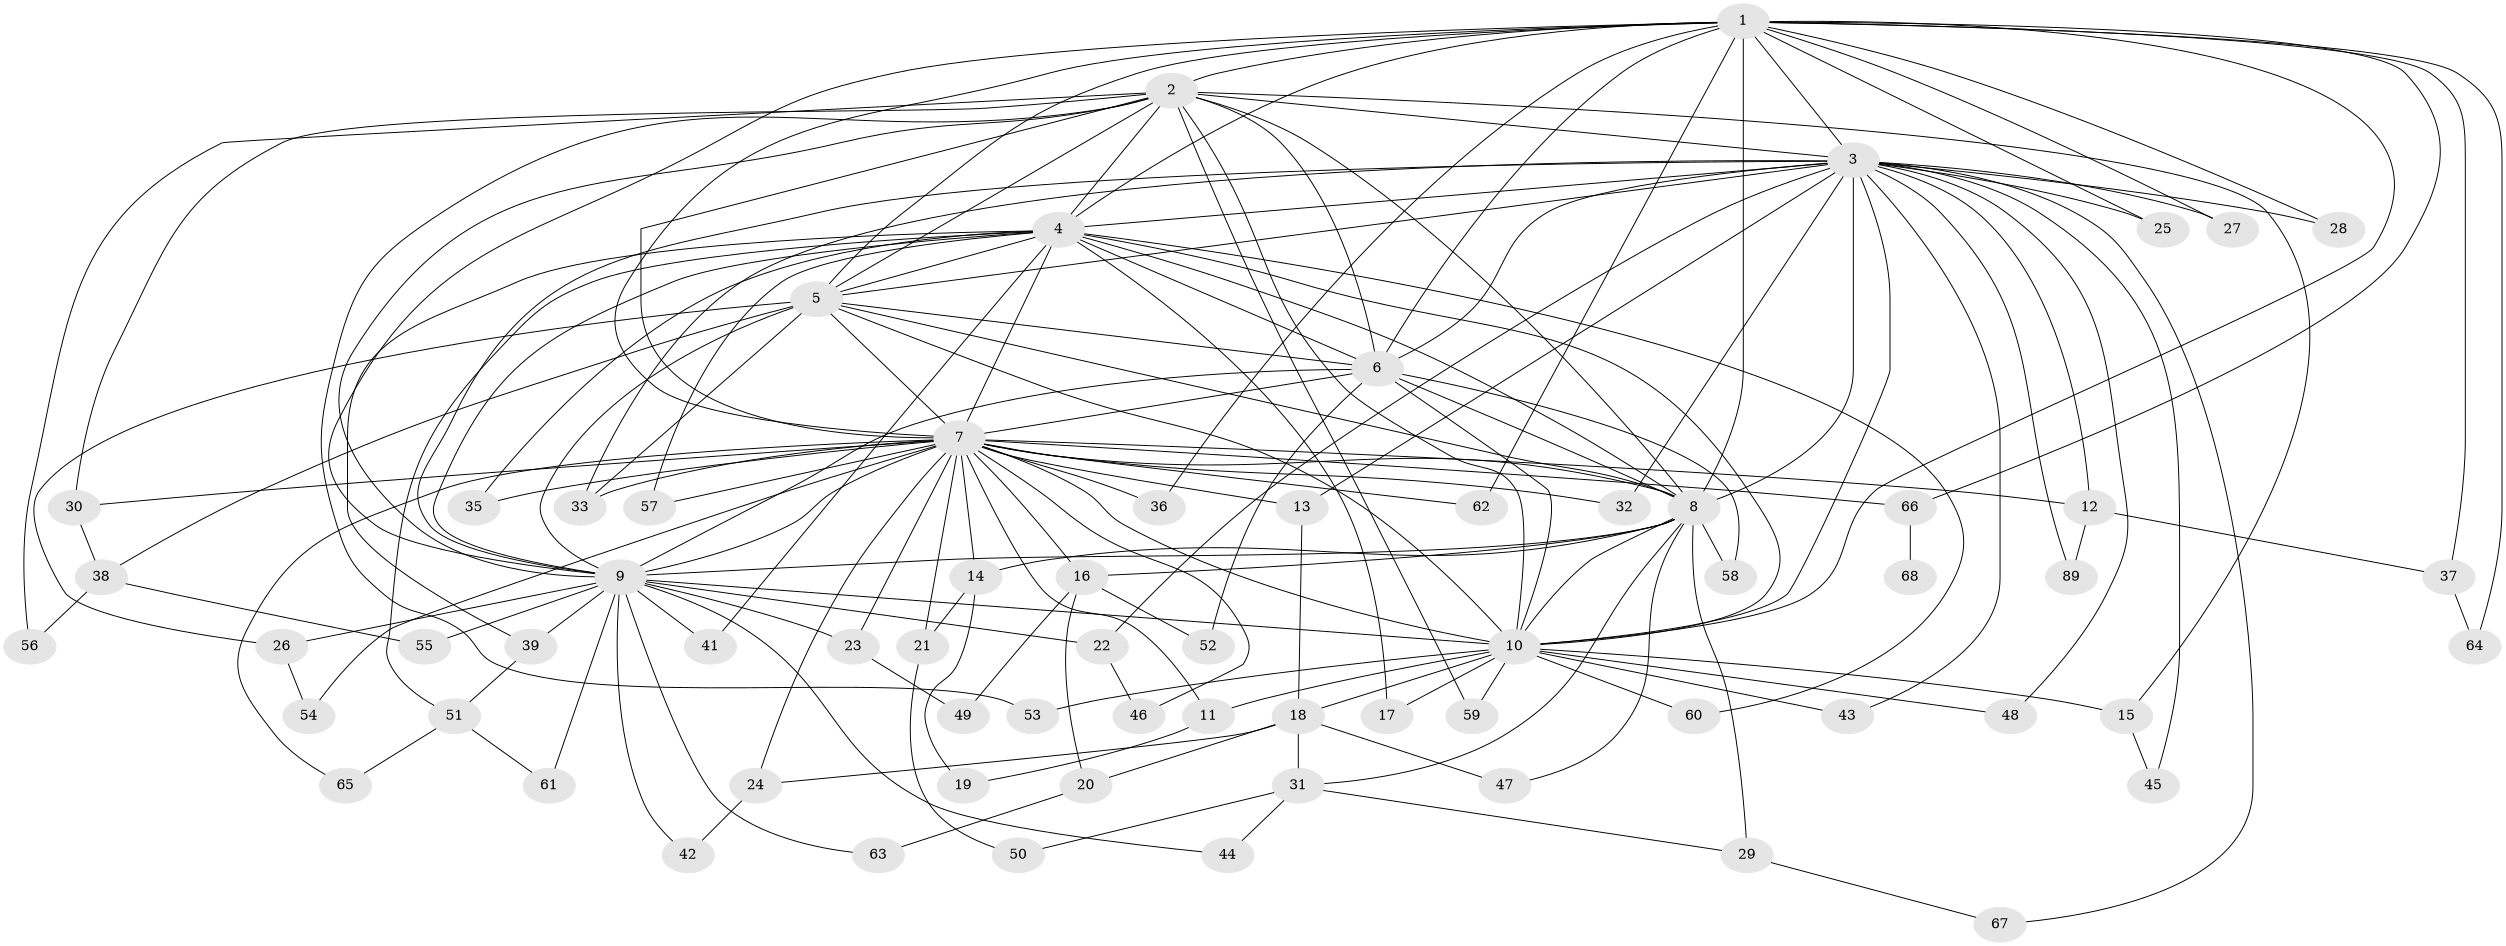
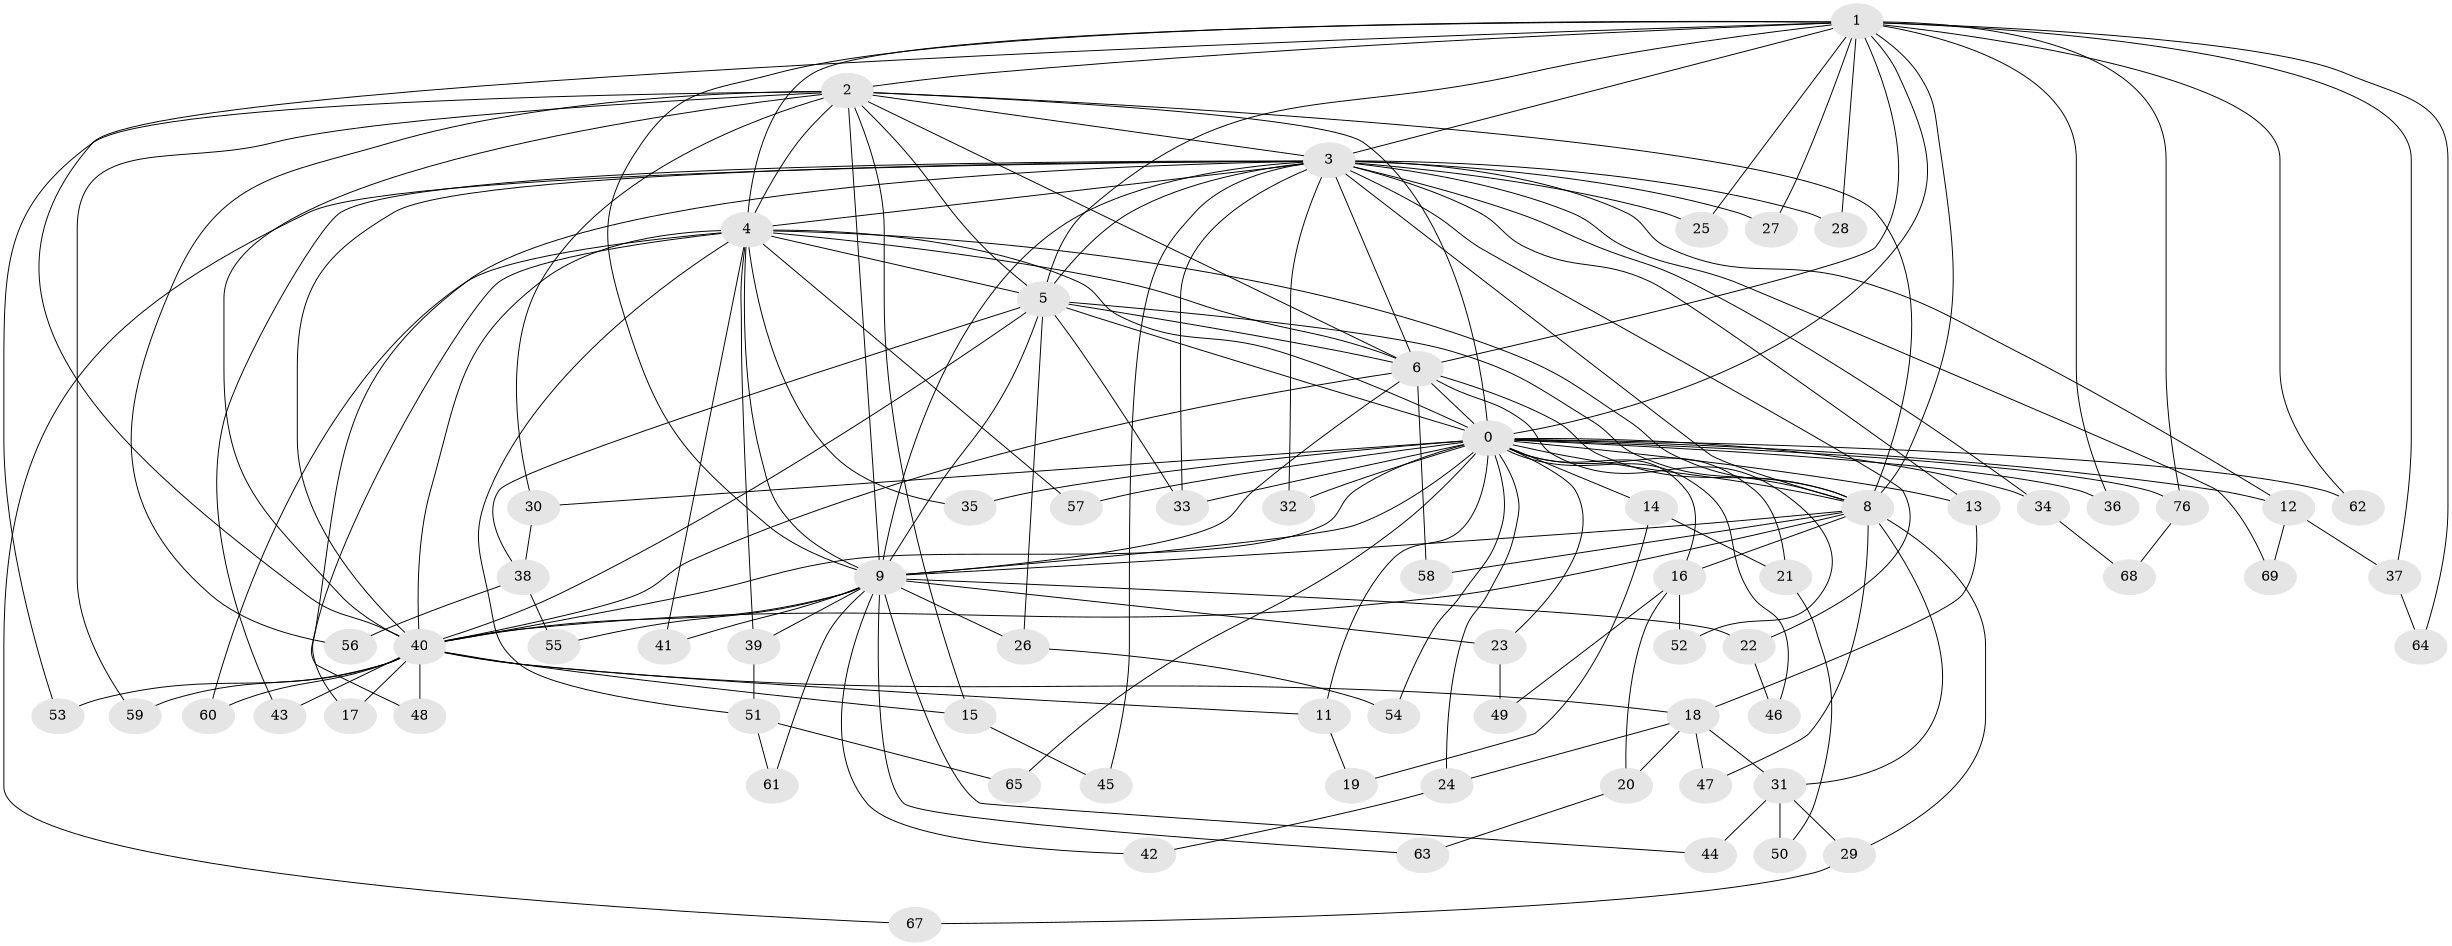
(959, 438) -> (1488, 438)
(1910, 508) -> (2182, 508)
none -> (2043, 508)
(1253, 549) -> none
(2071, 577) -> (2270, 577)
(1515, 647) -> (420, 647)
